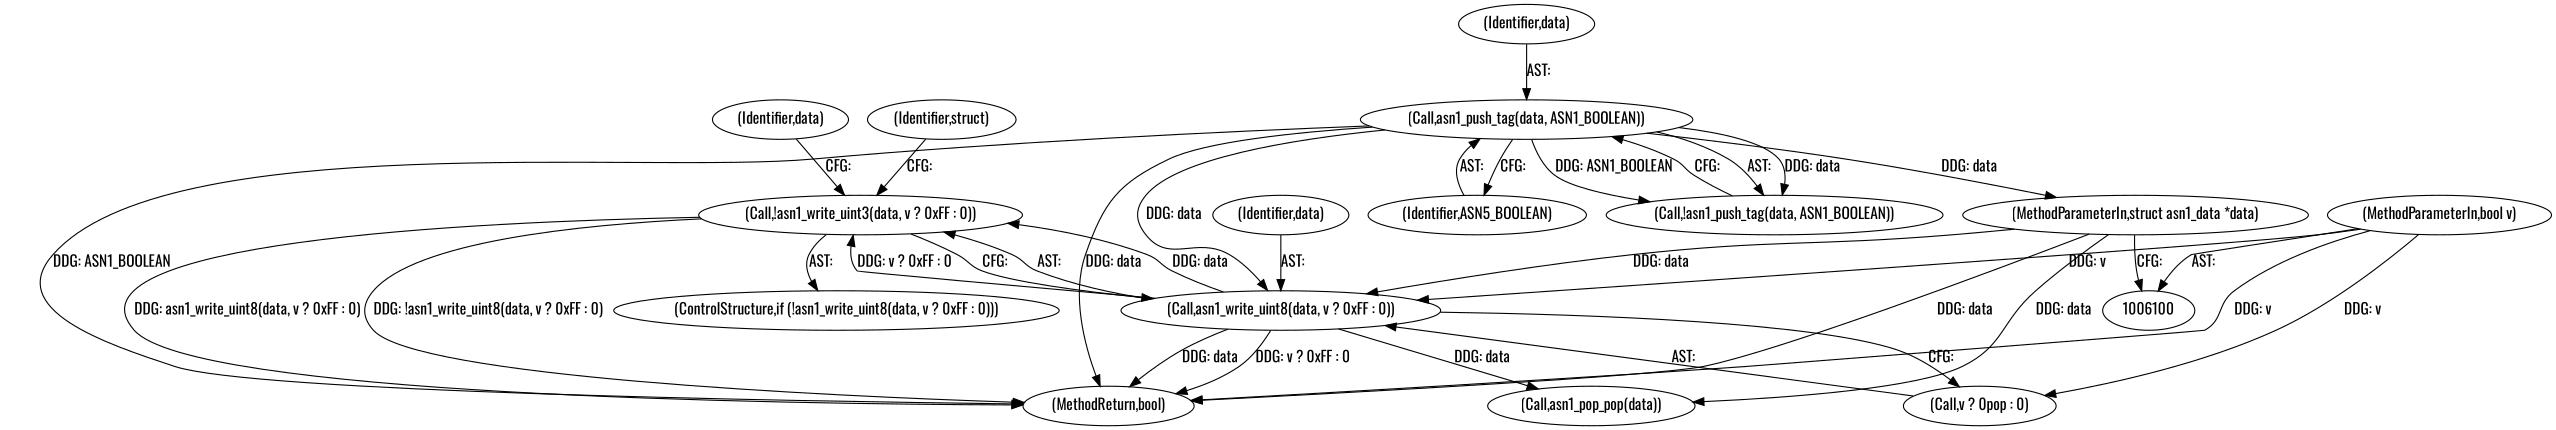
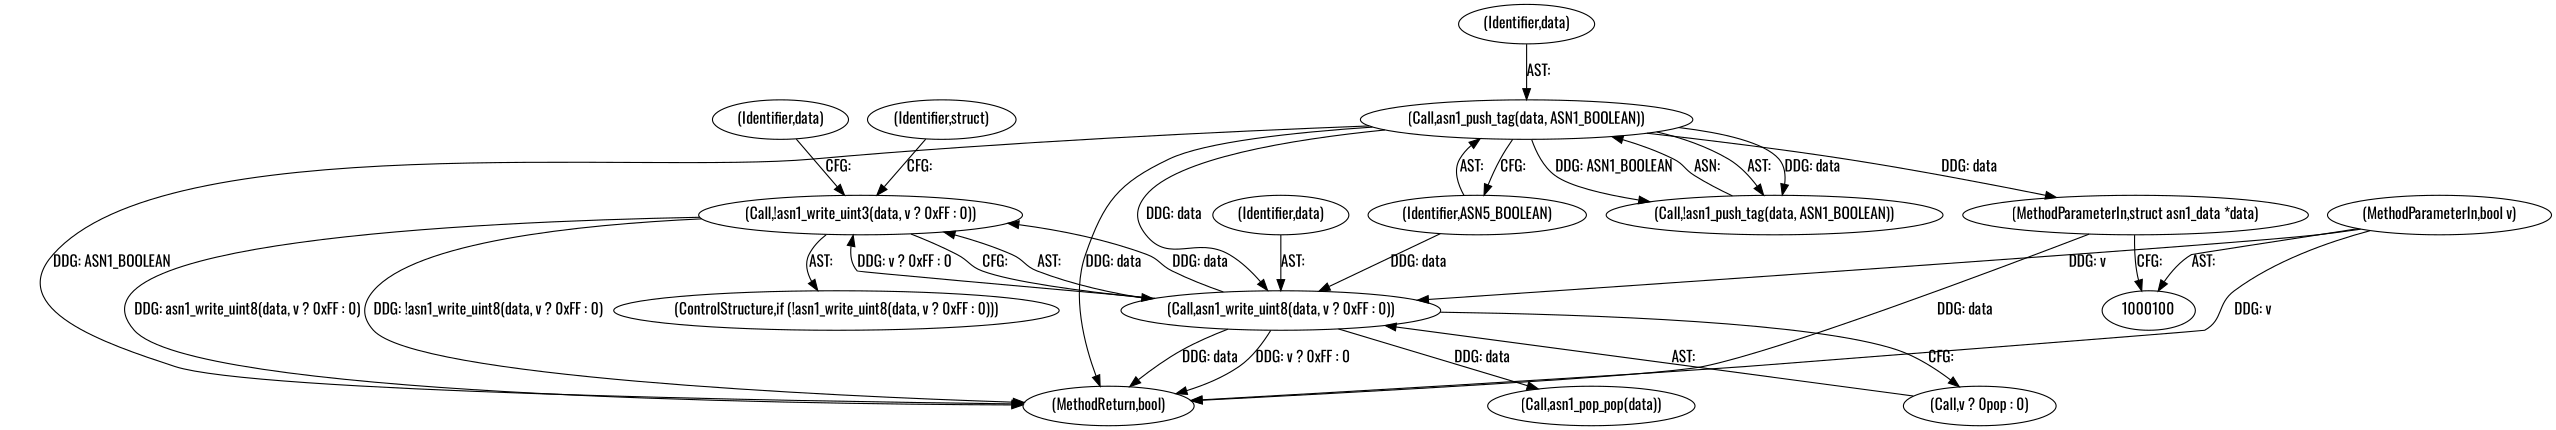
(1709, 167) -> (1709, 167)
(1695, 249) -> (1385, 260)
(2149, 311) -> (2149, 311)
(2249, 342) -> none
(1932, 376) -> none
